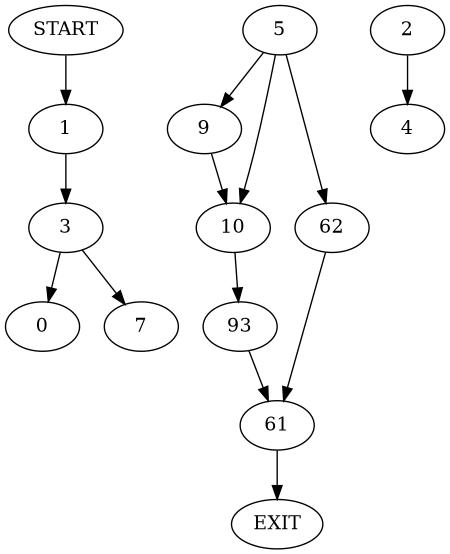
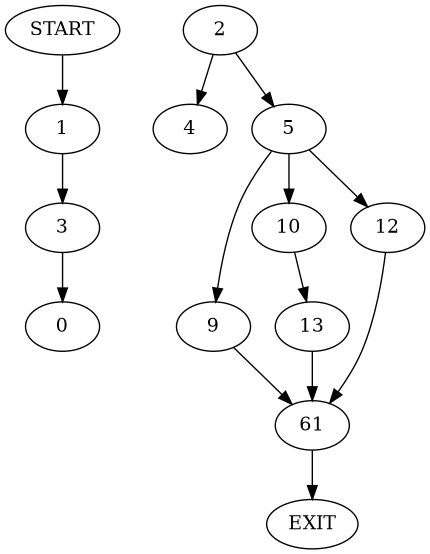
none -> (251, 74)
(217, 172) -> (258, 371)
(332, 228) -> (388, 228)
(141, 327) -> none
(240, 327) -> (312, 327)
